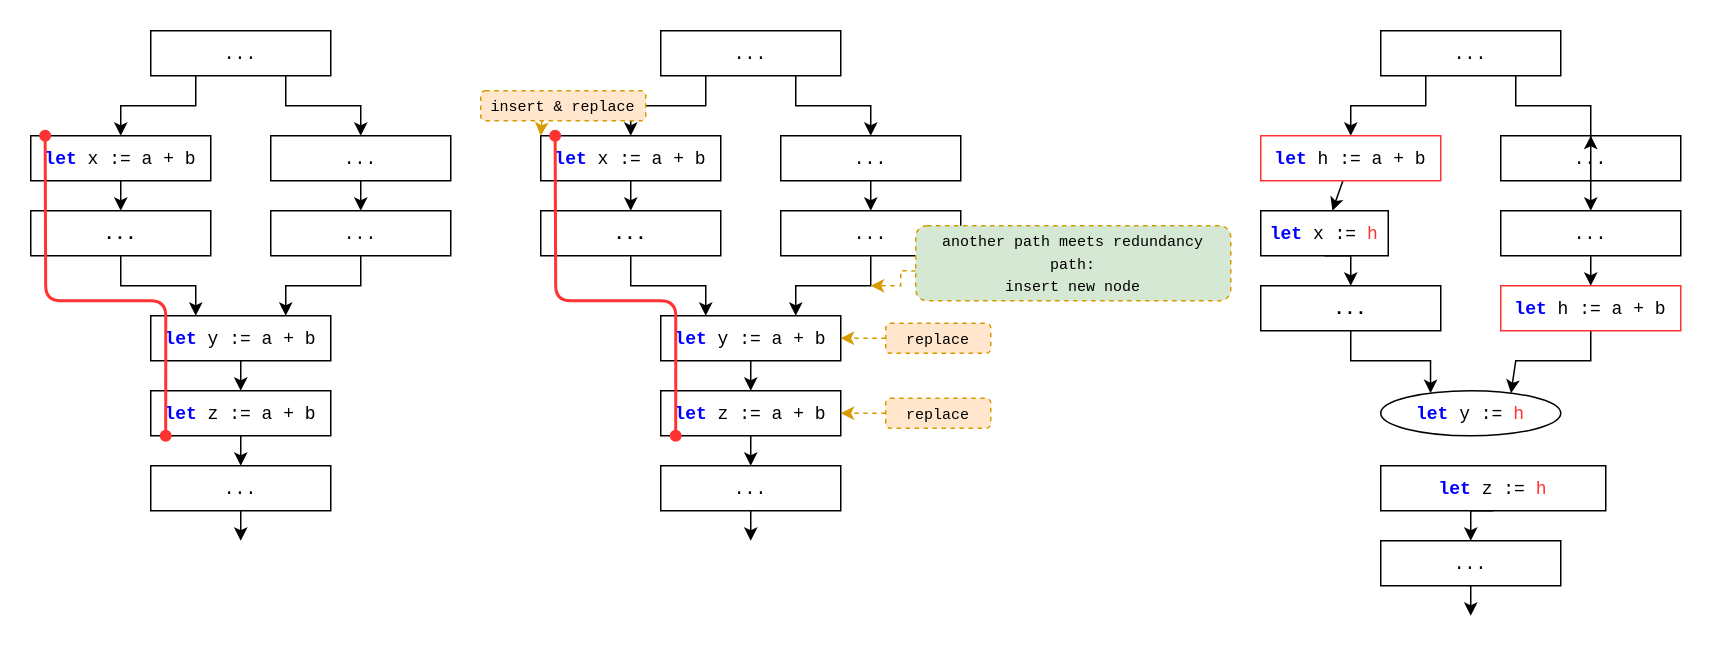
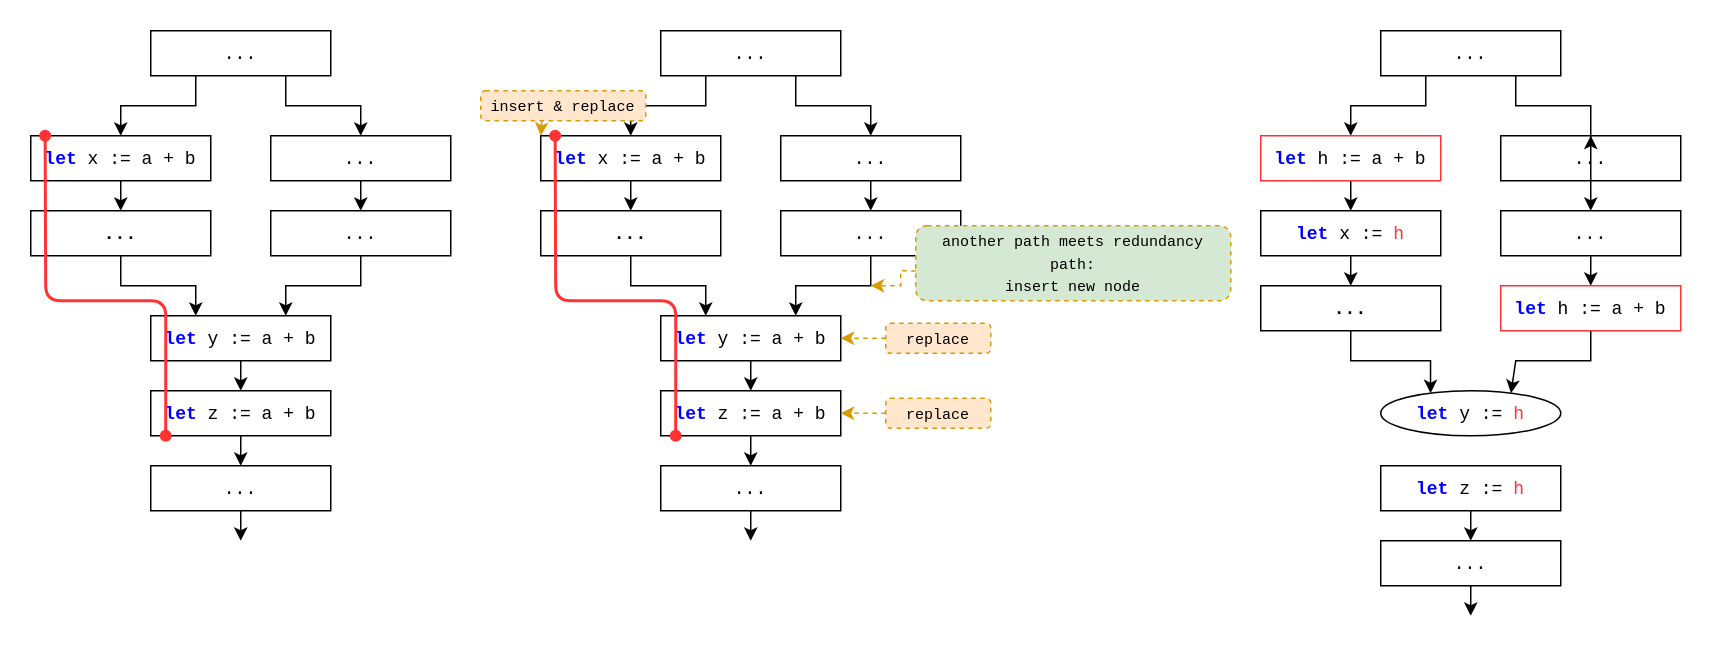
(1325, 233) -> (1351, 233)
(1493, 488) -> (1471, 488)
